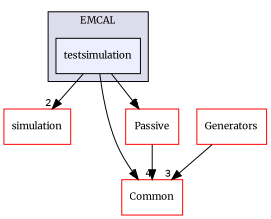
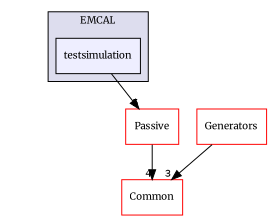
(110, 125) -> none
(37, 127) -> none
